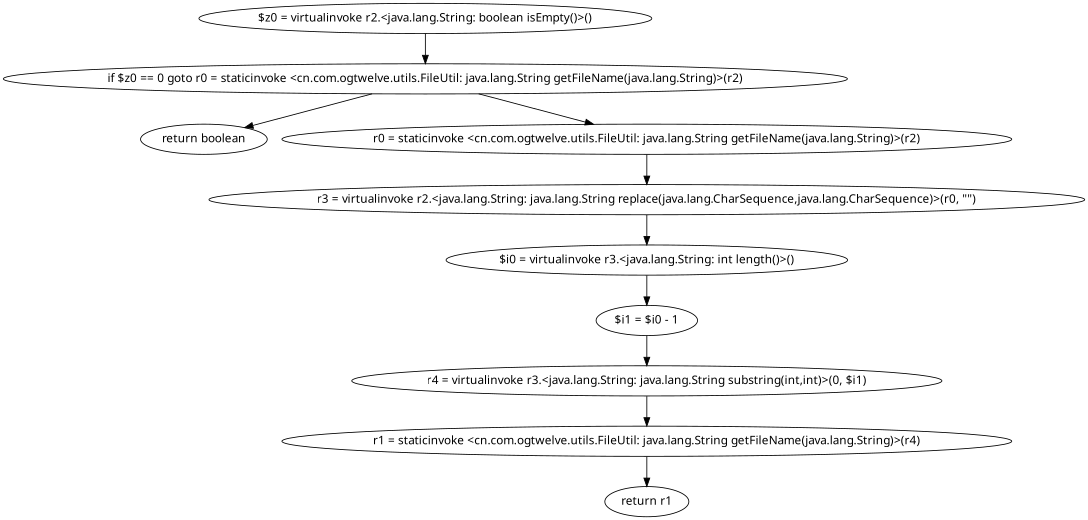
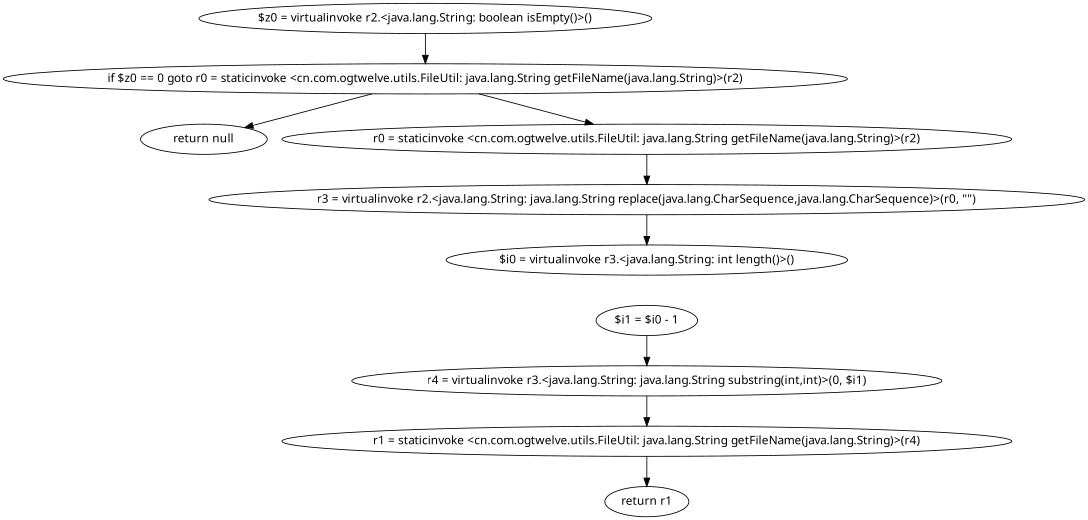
(204, 139) -> (204, 139)
(647, 286) -> none
